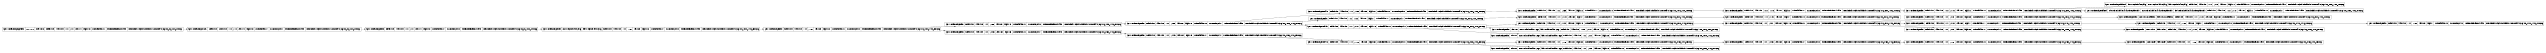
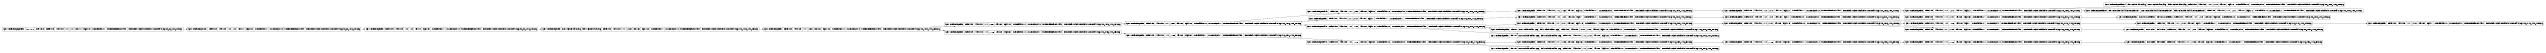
(223, 29) -> (222, 29)
